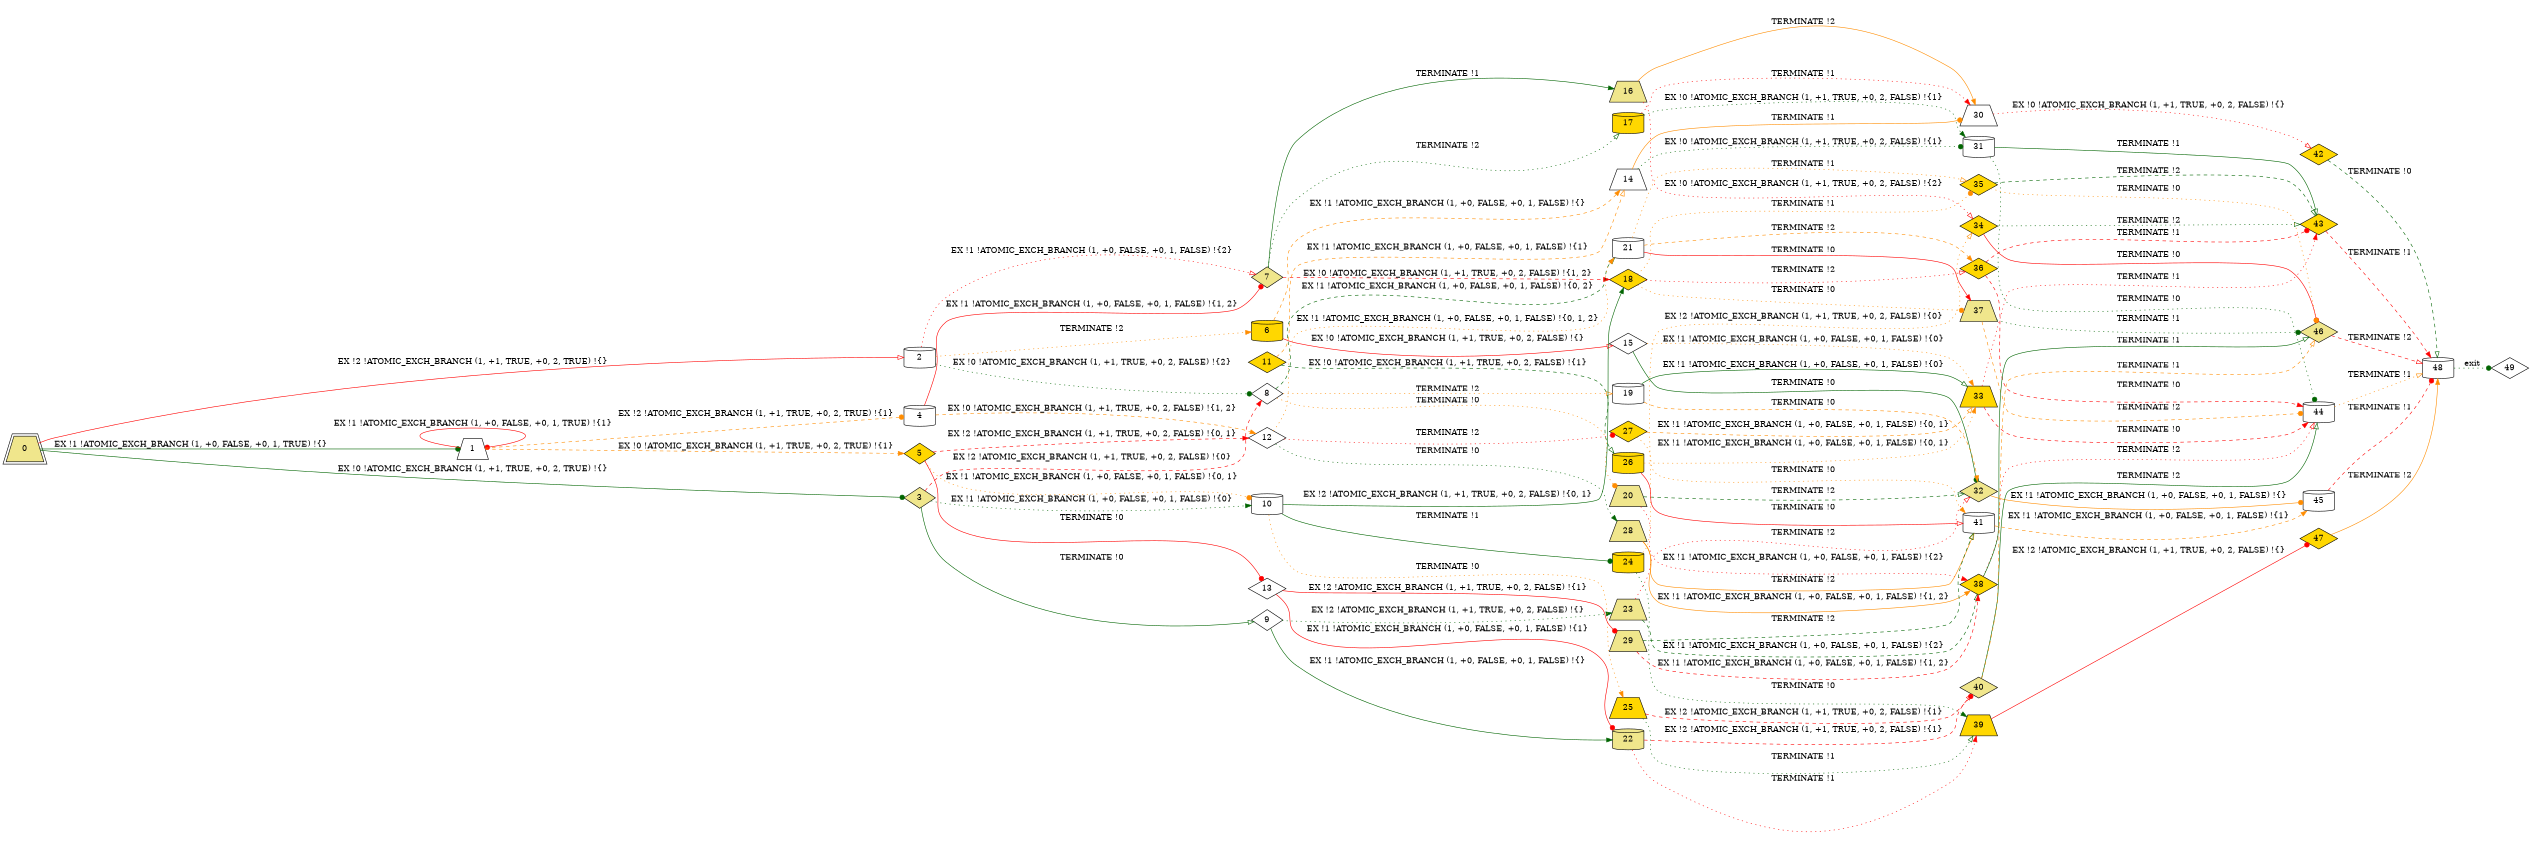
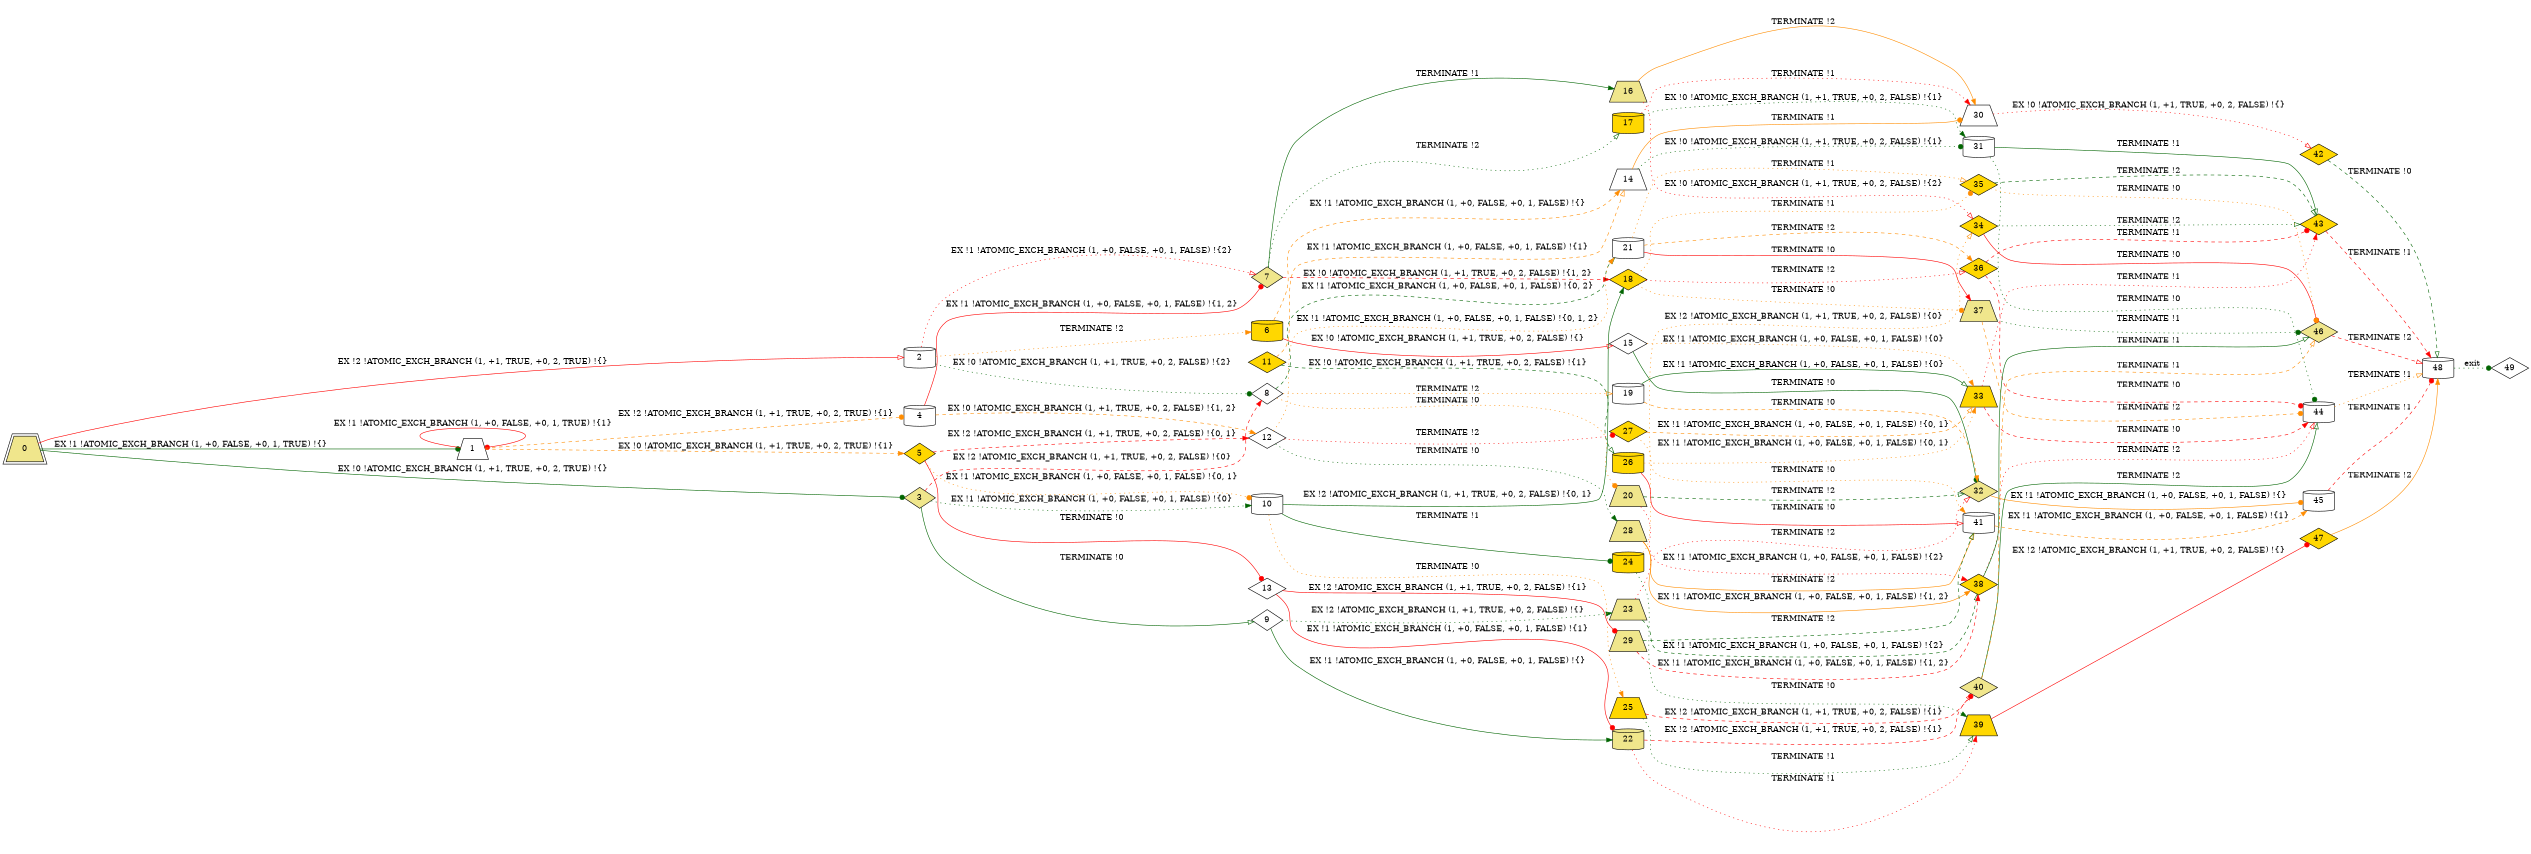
(2092, 401) -> (2092, 401)
